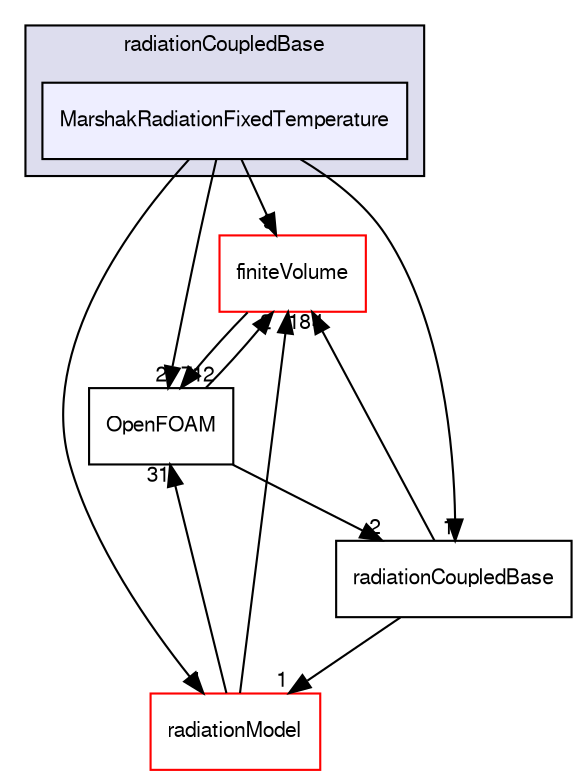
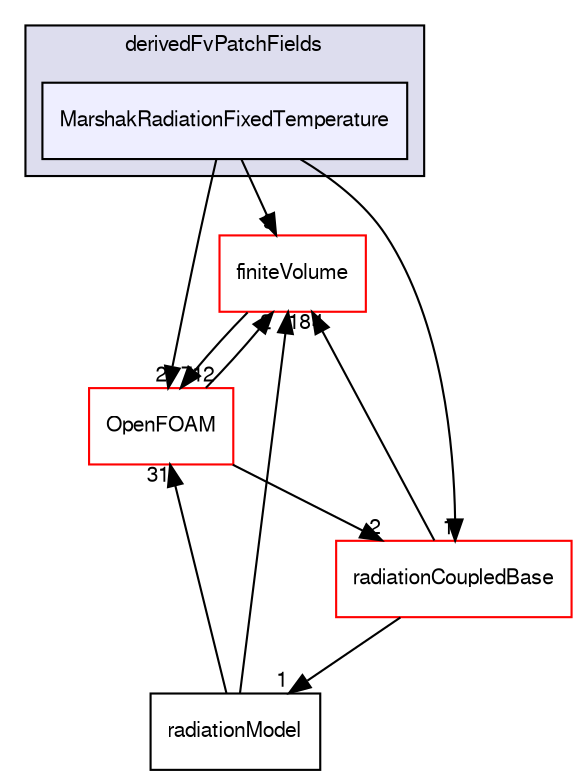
(225, 46) -> (225, 46)
(64, 417) -> none
(161, 426) -> (161, 426)
(454, 579) -> (454, 579)
(235, 732) -> (235, 732)
